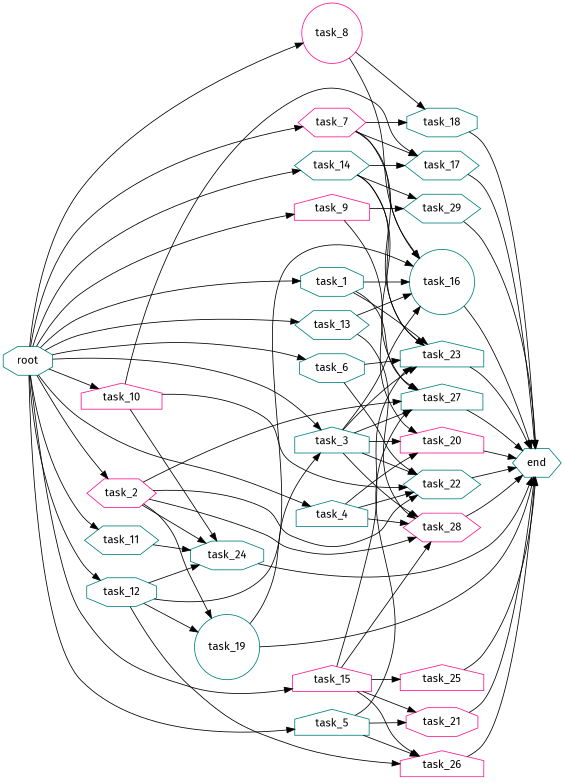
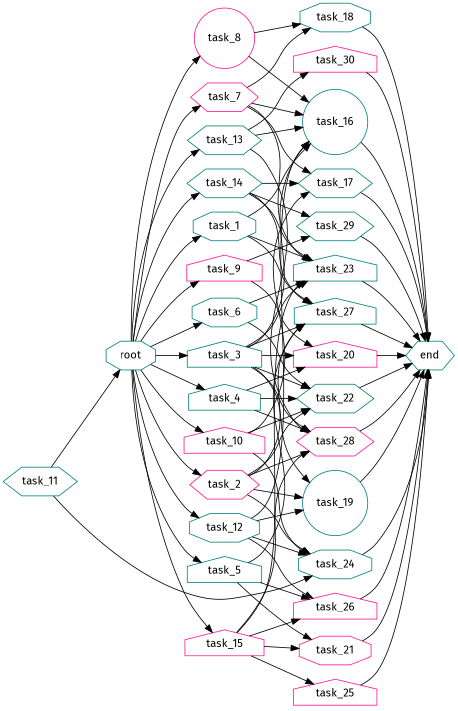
none -> (335, 61)
(50, 455) -> (83, 422)
(277, 562) -> (286, 448)
